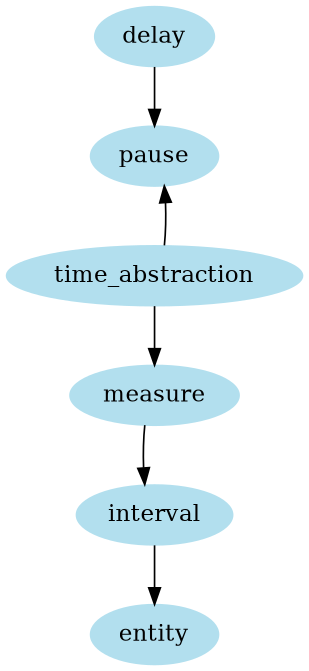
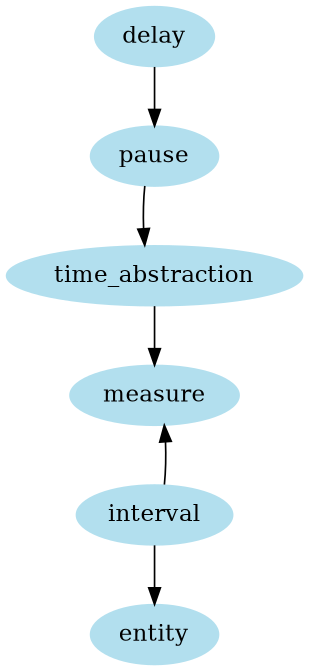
(166, 224) -> (143, 207)
(143, 446) -> (166, 463)
